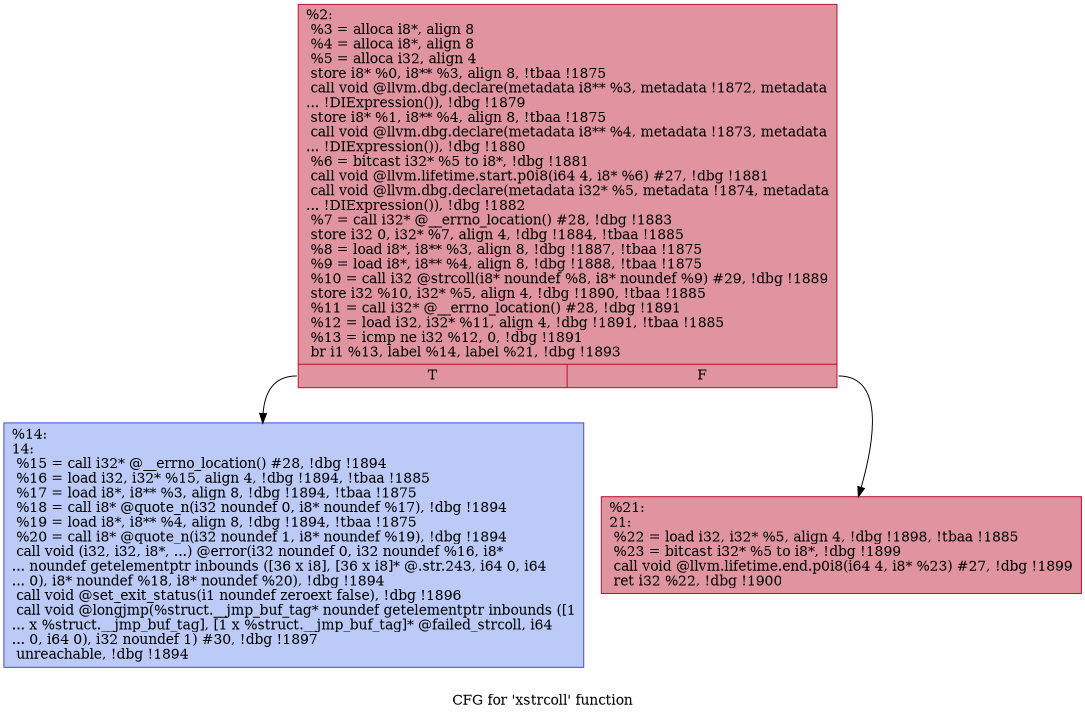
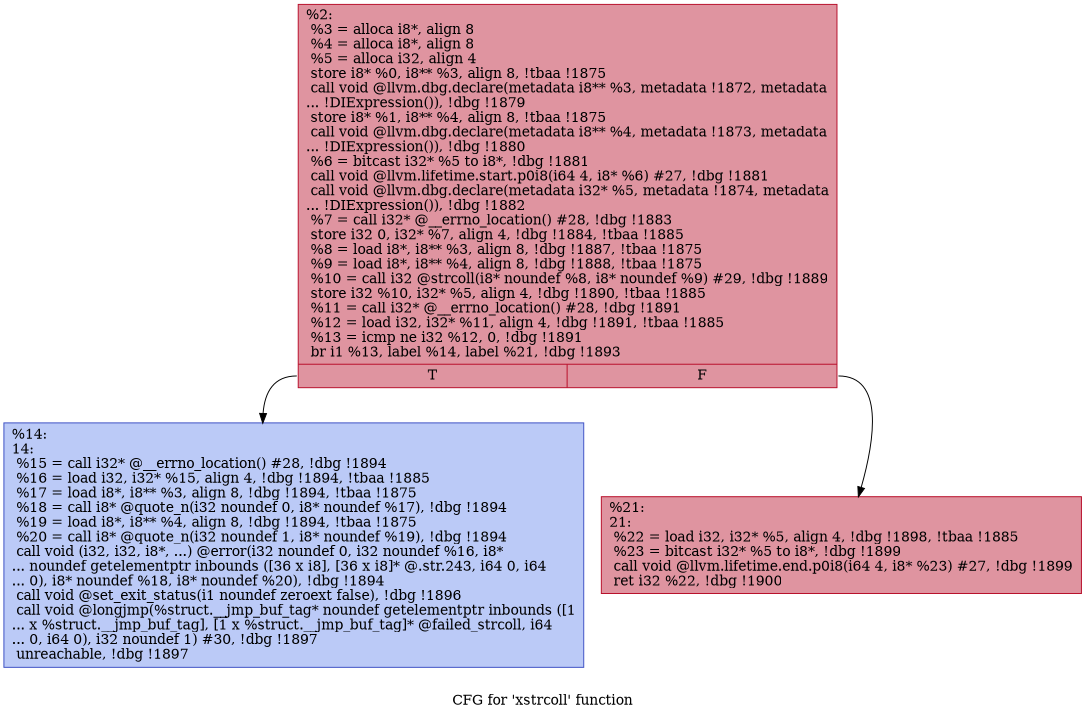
(100, 655) -> (100, 655)
